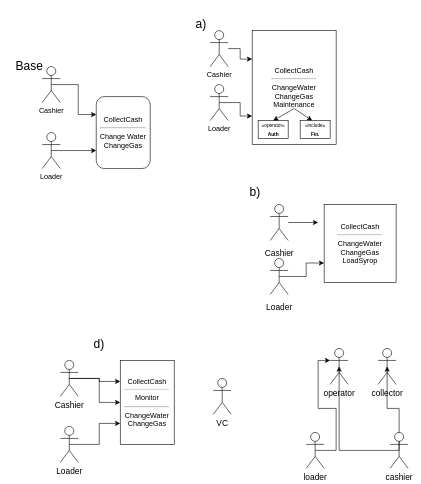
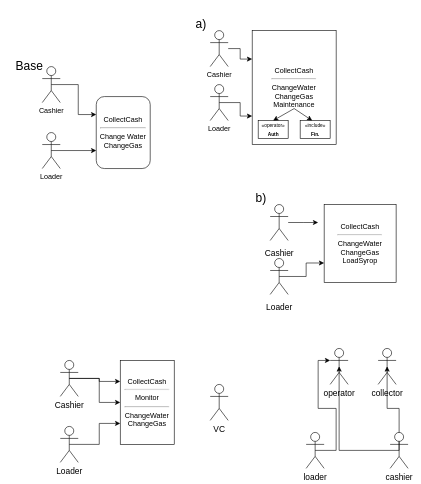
(258, 189) -> (264, 195)
(102, 342) -> none
(222, 396) -> (219, 402)
